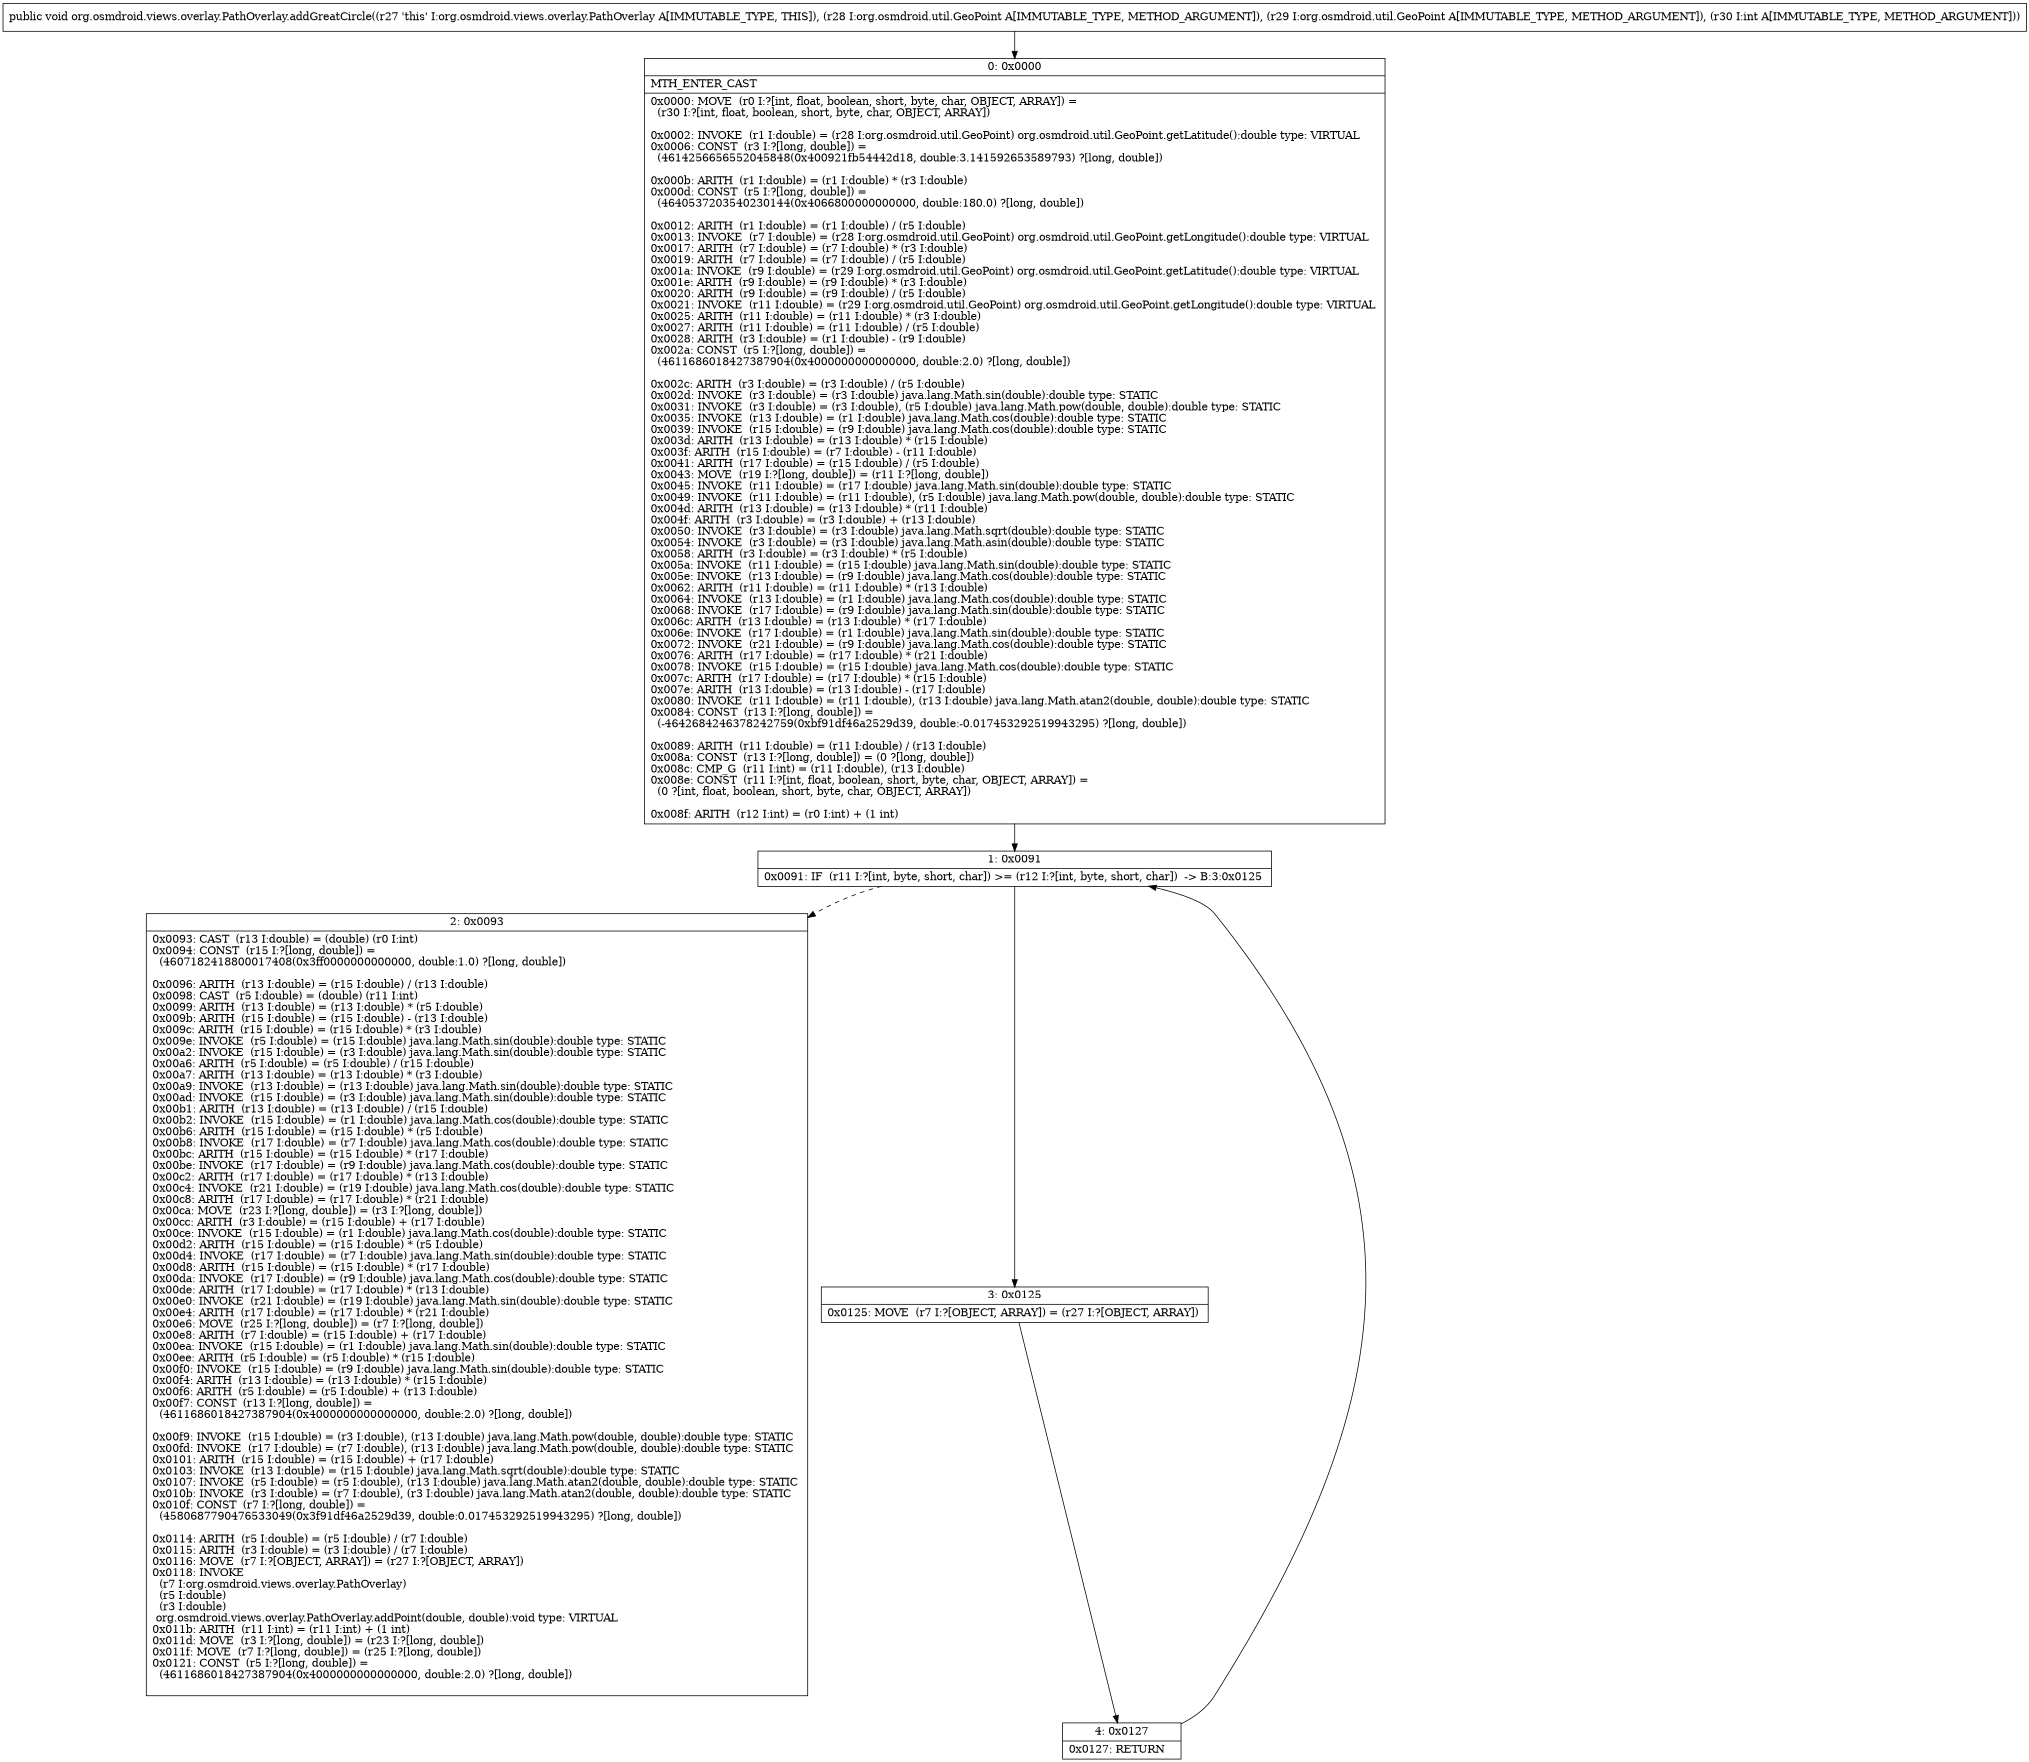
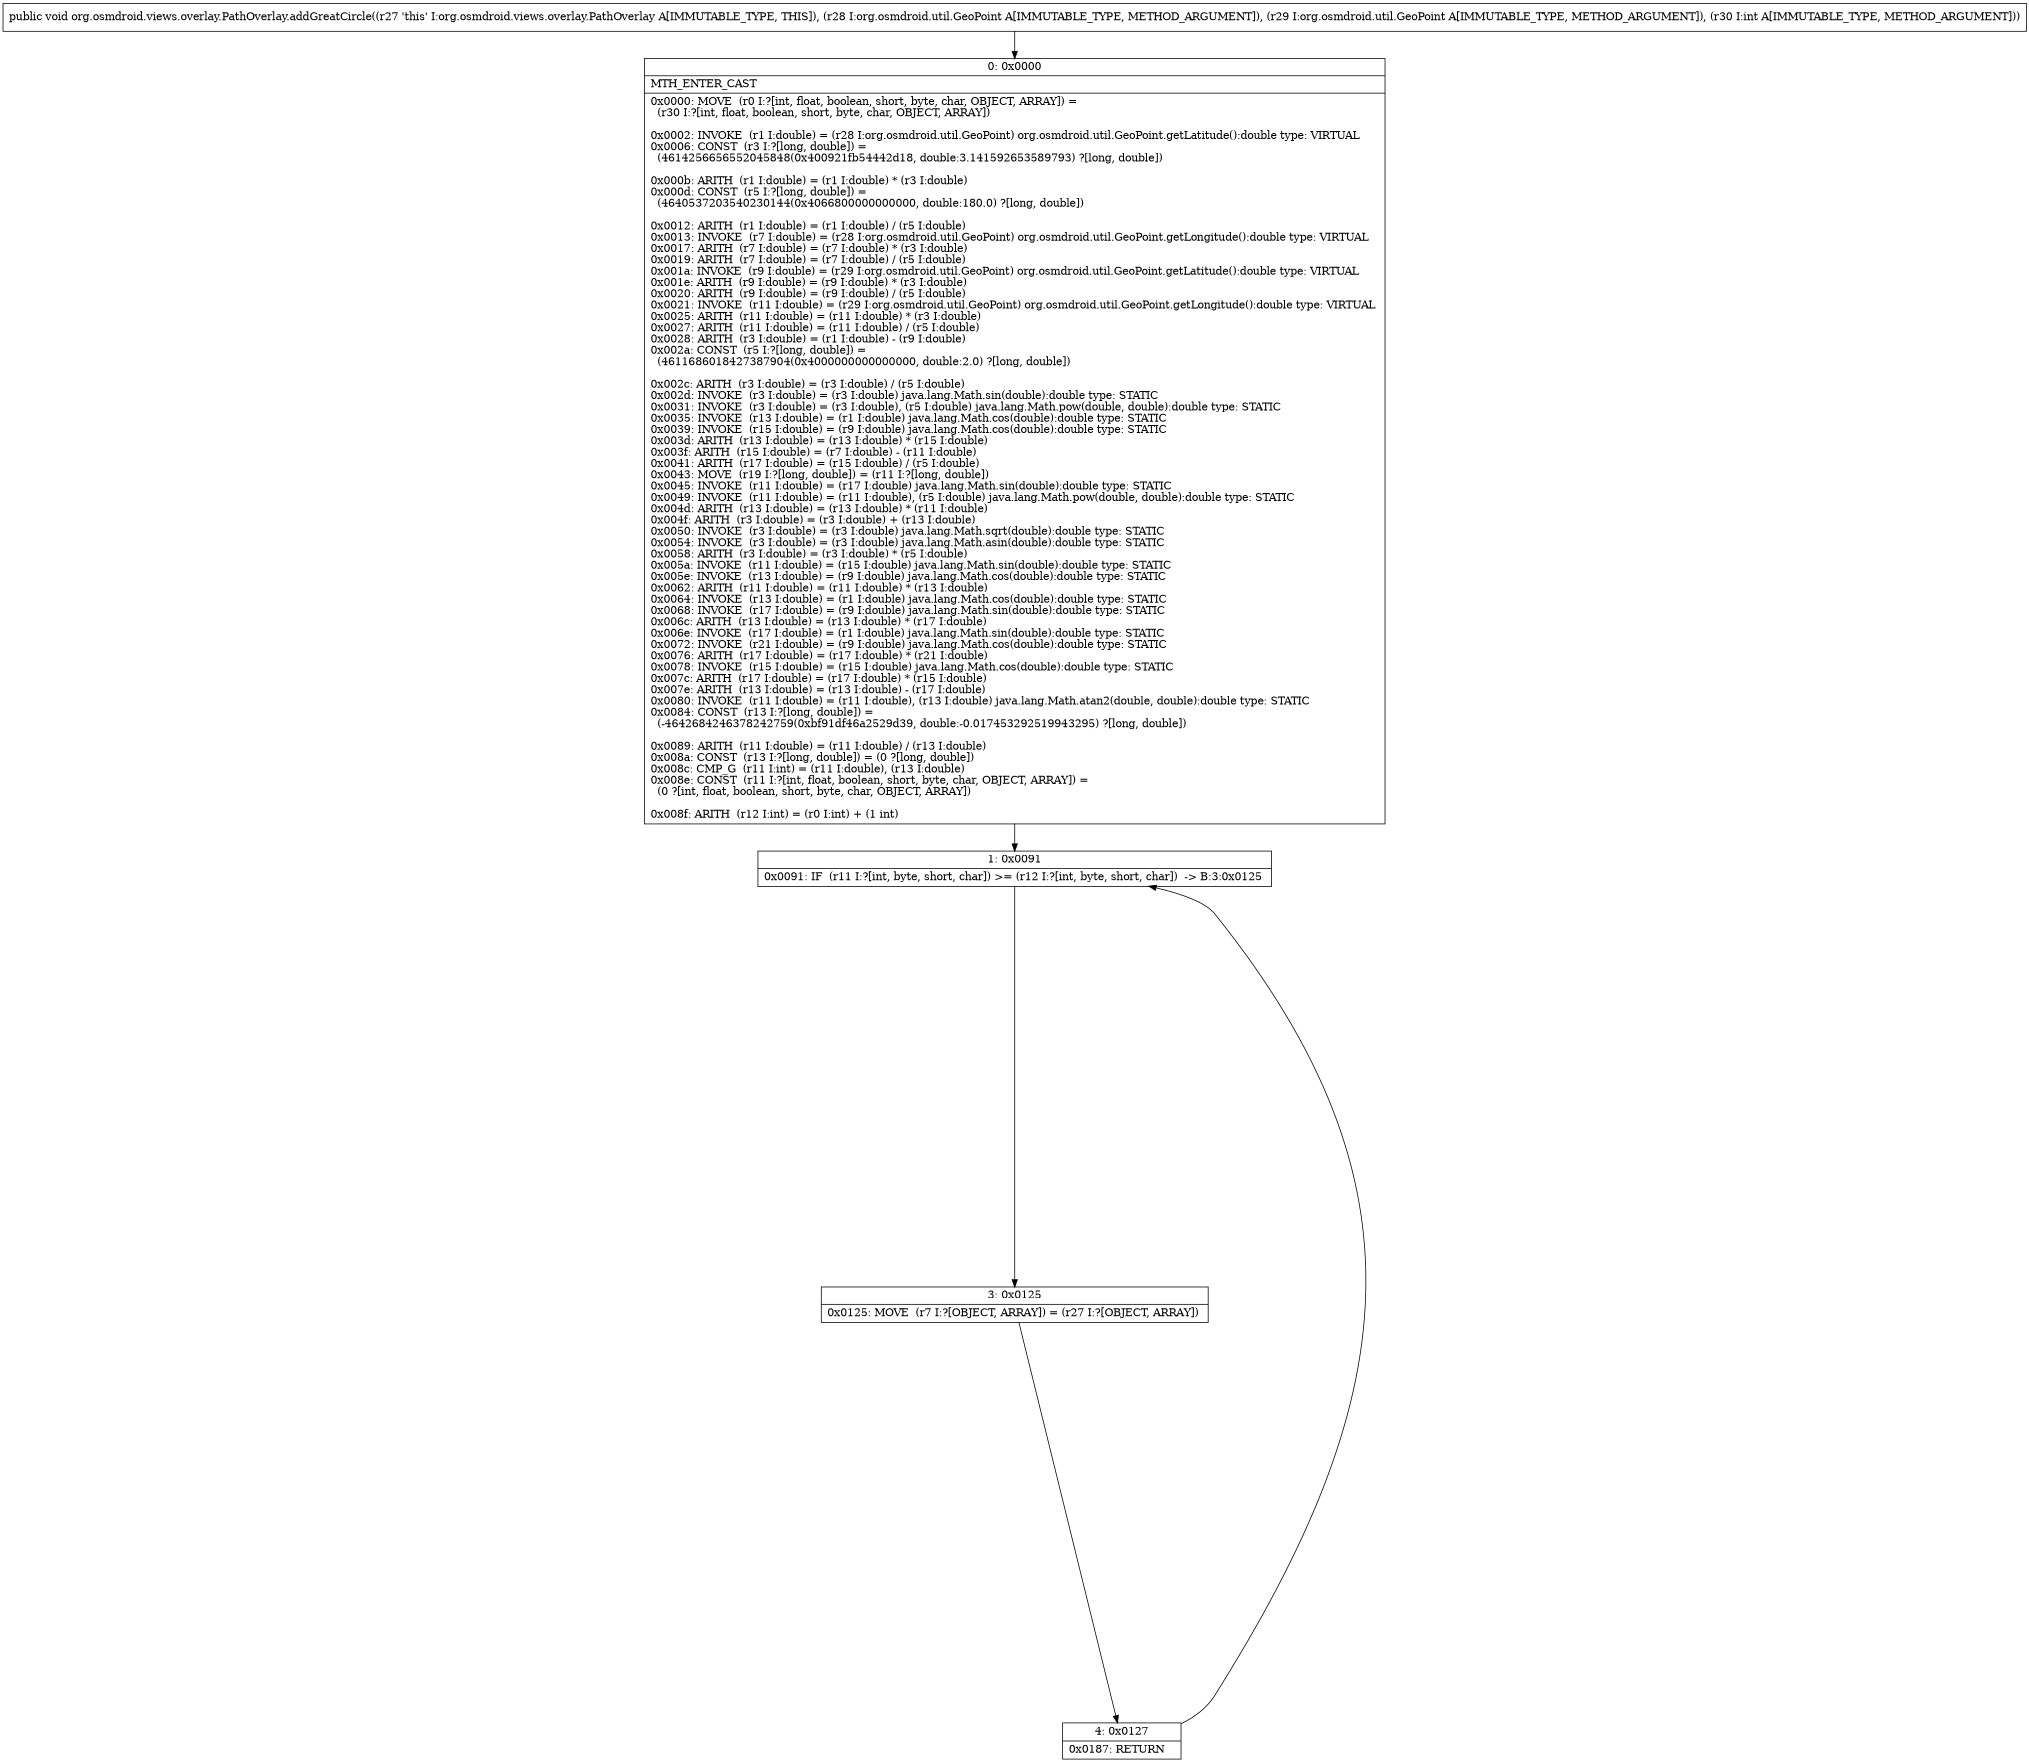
(477, 1305) -> none
(1122, 1750) -> (1122, 1750)
